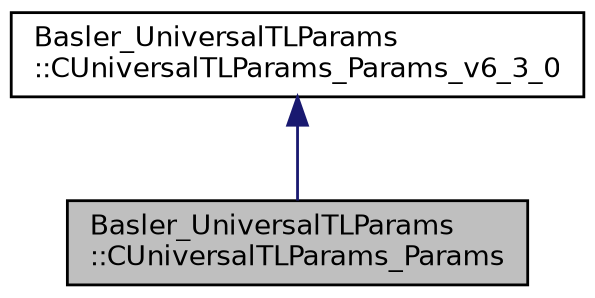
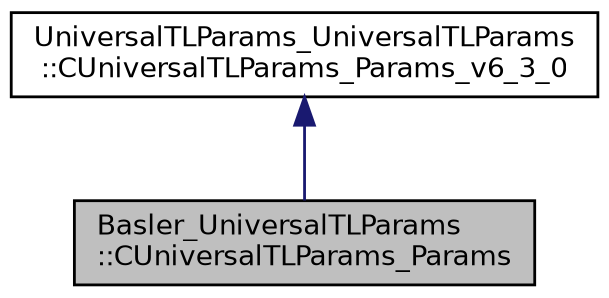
(298, 55) -> (305, 55)
